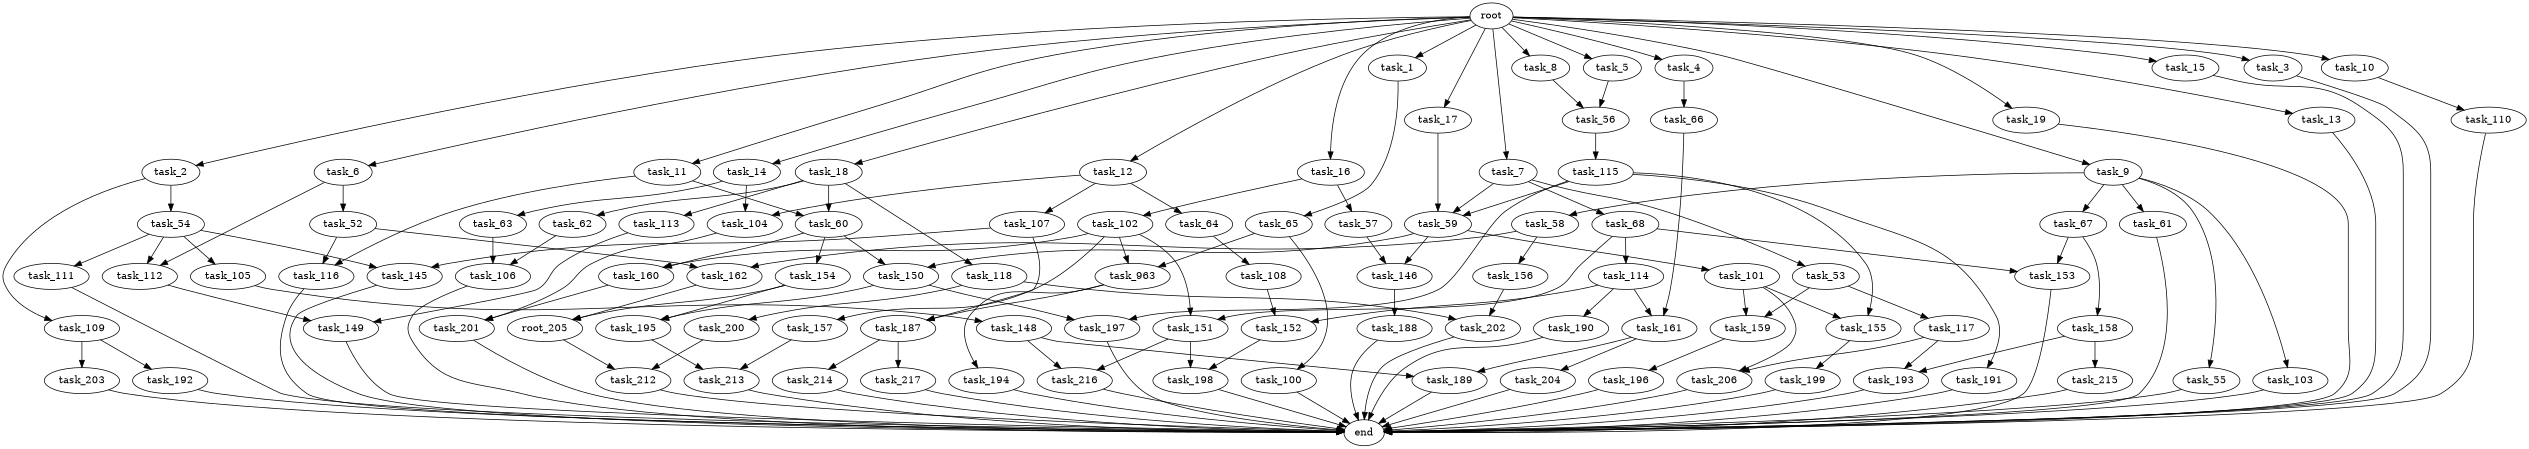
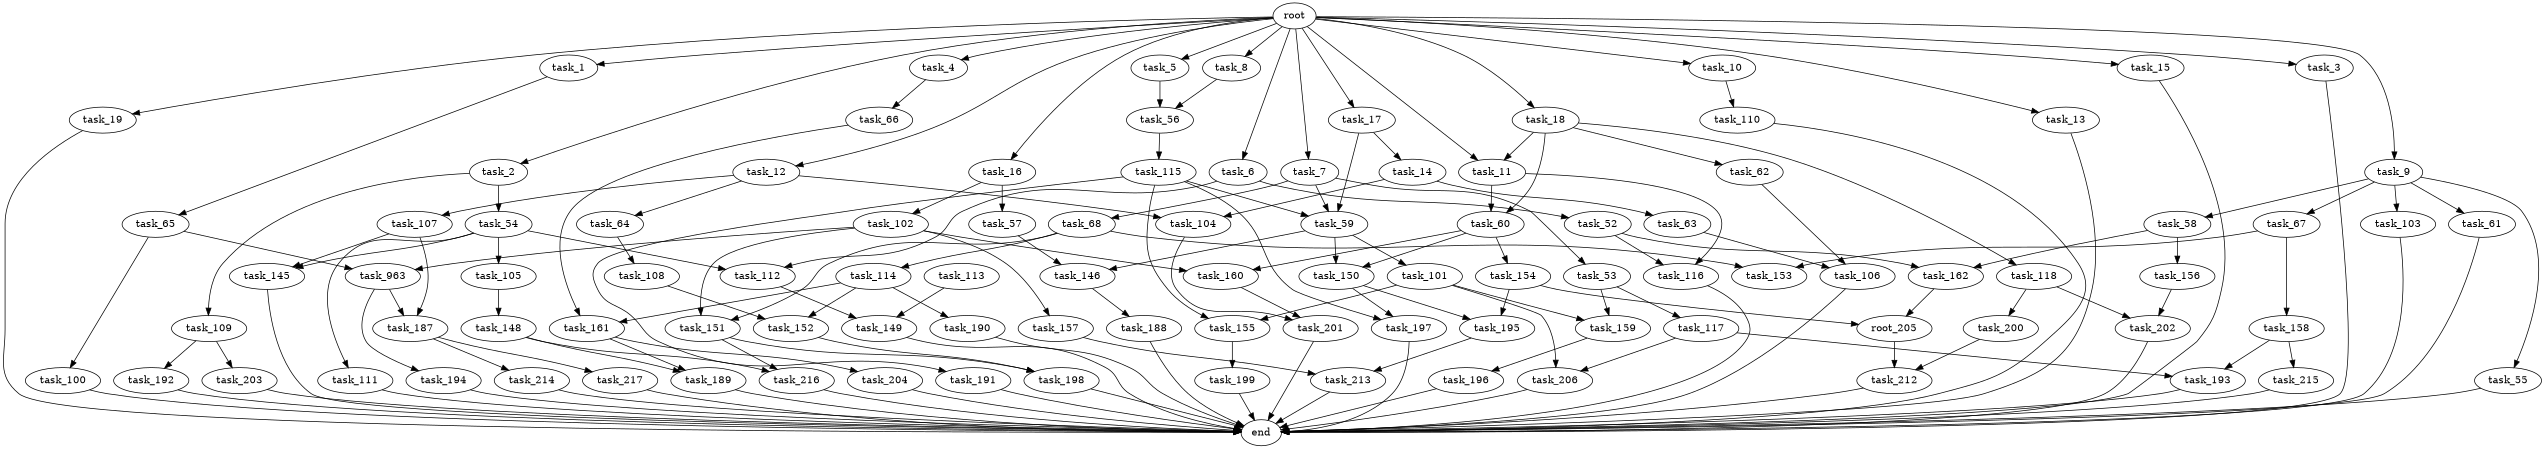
(1120, 65) -> (1385, 144)
(736, 200) -> (1522, 144)
(1764, 427) -> none
